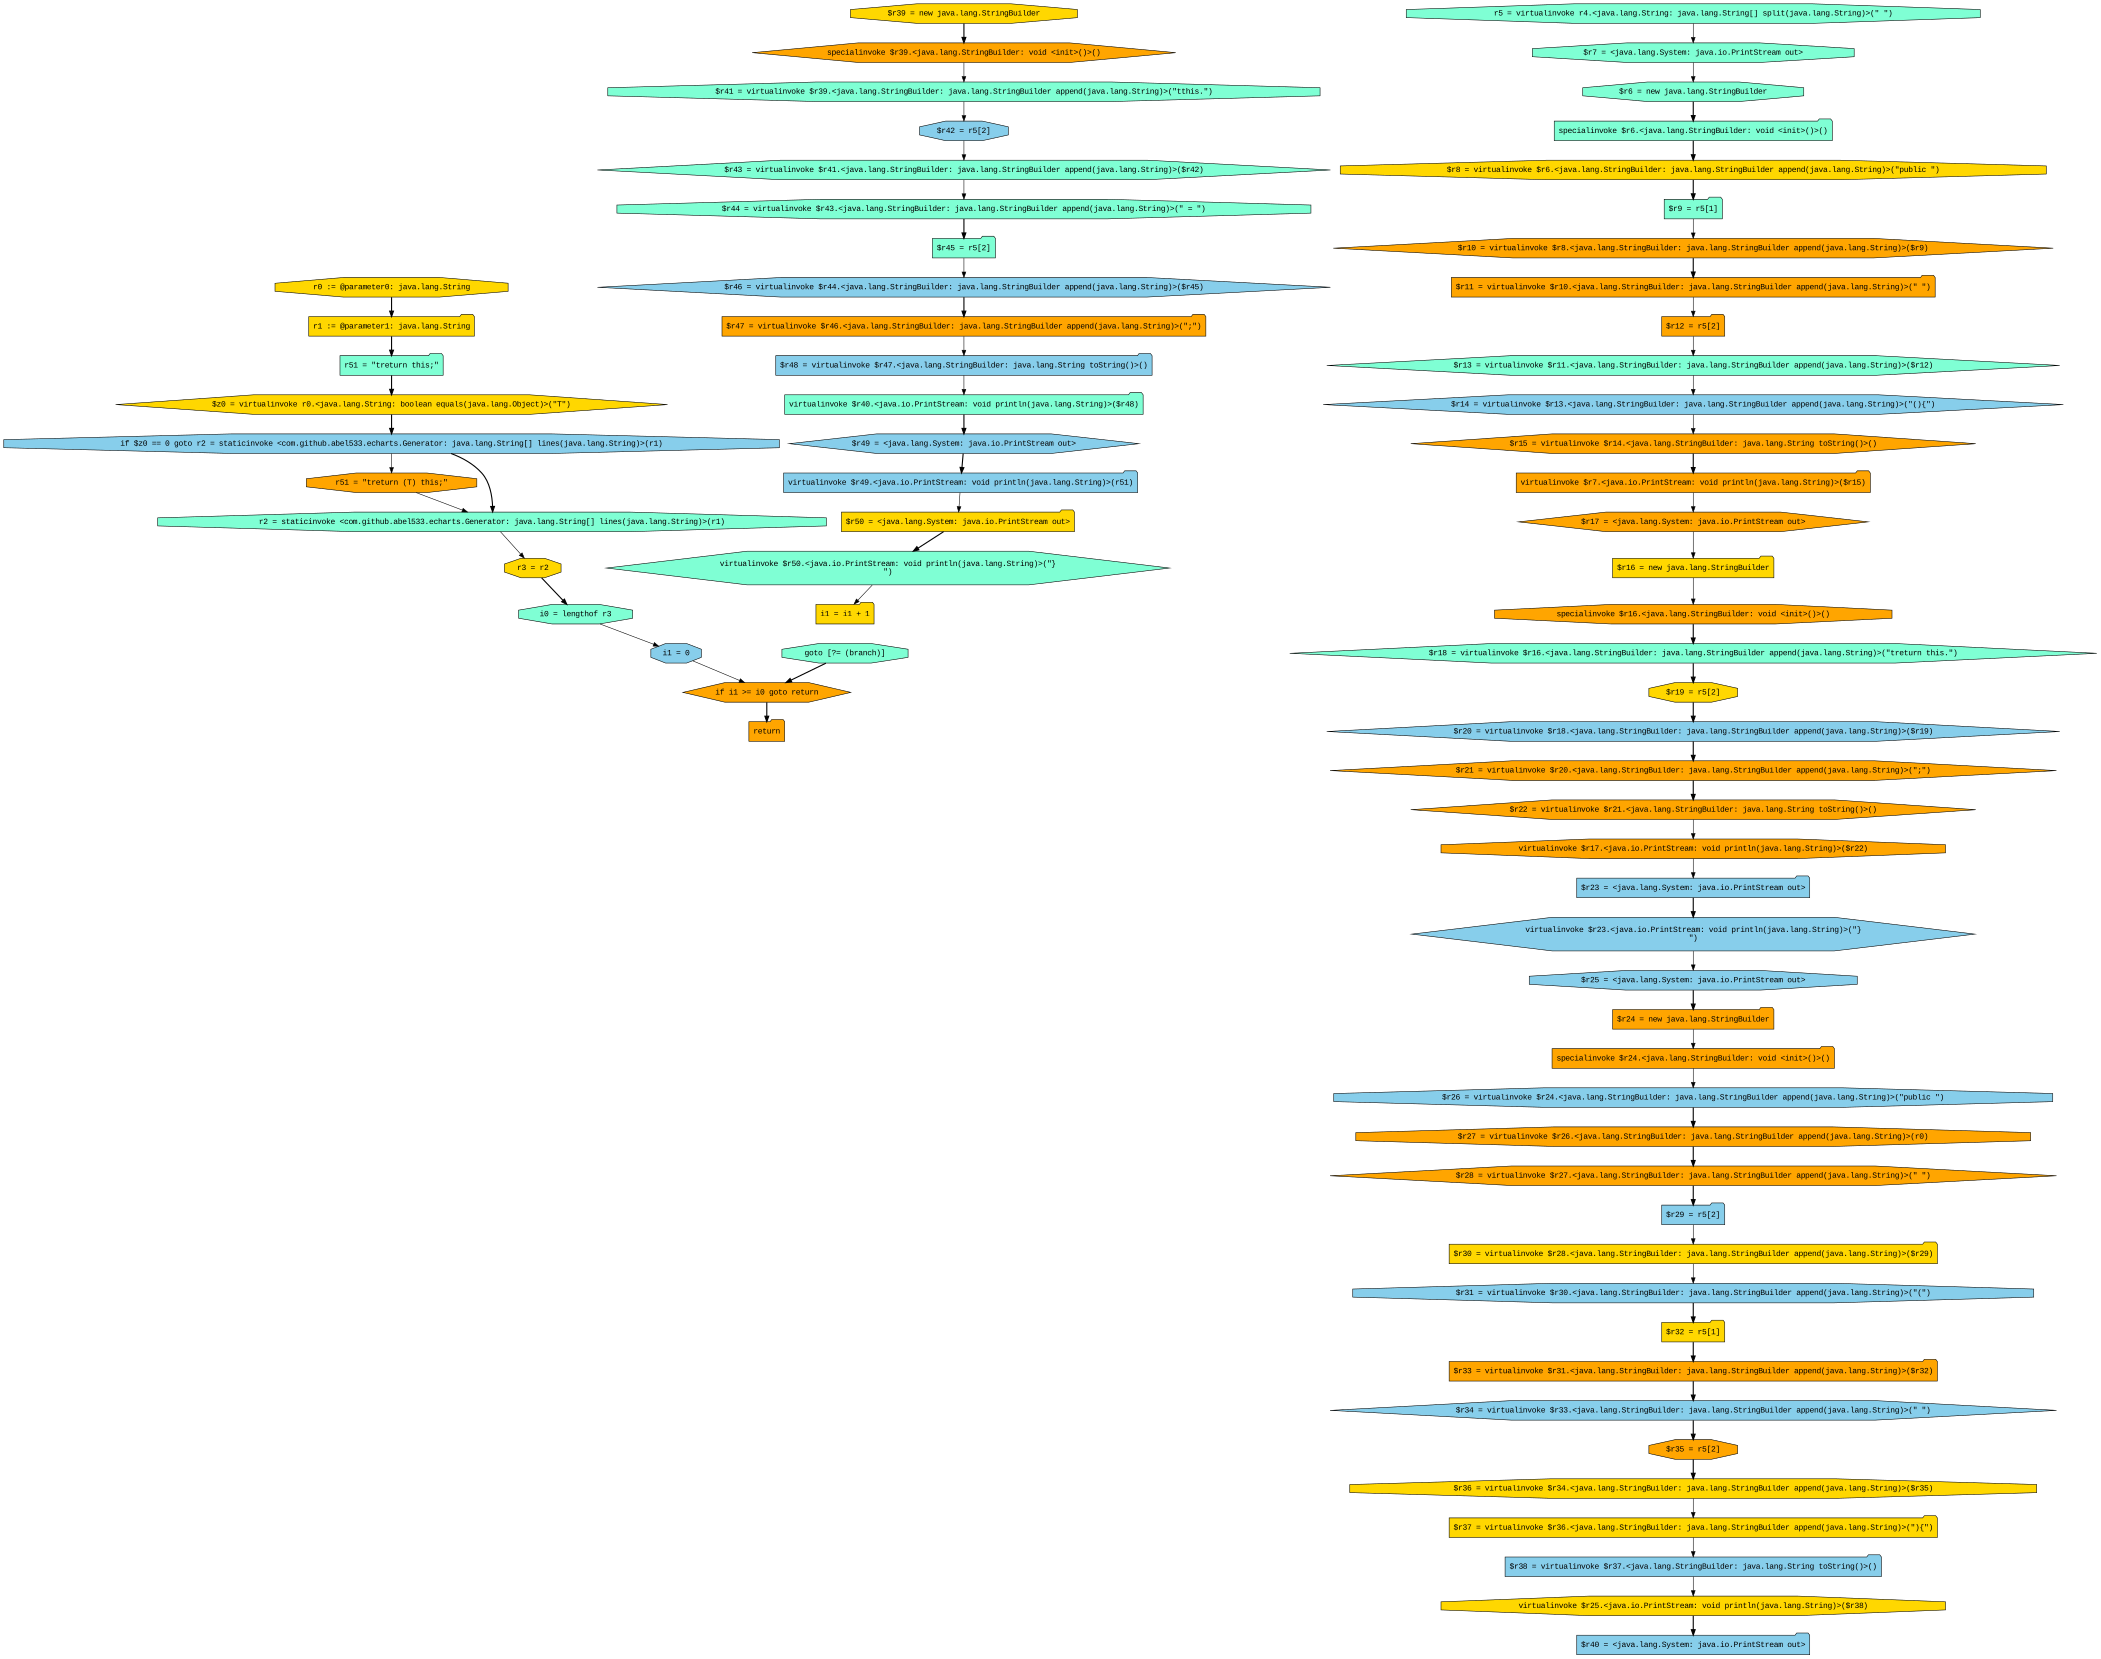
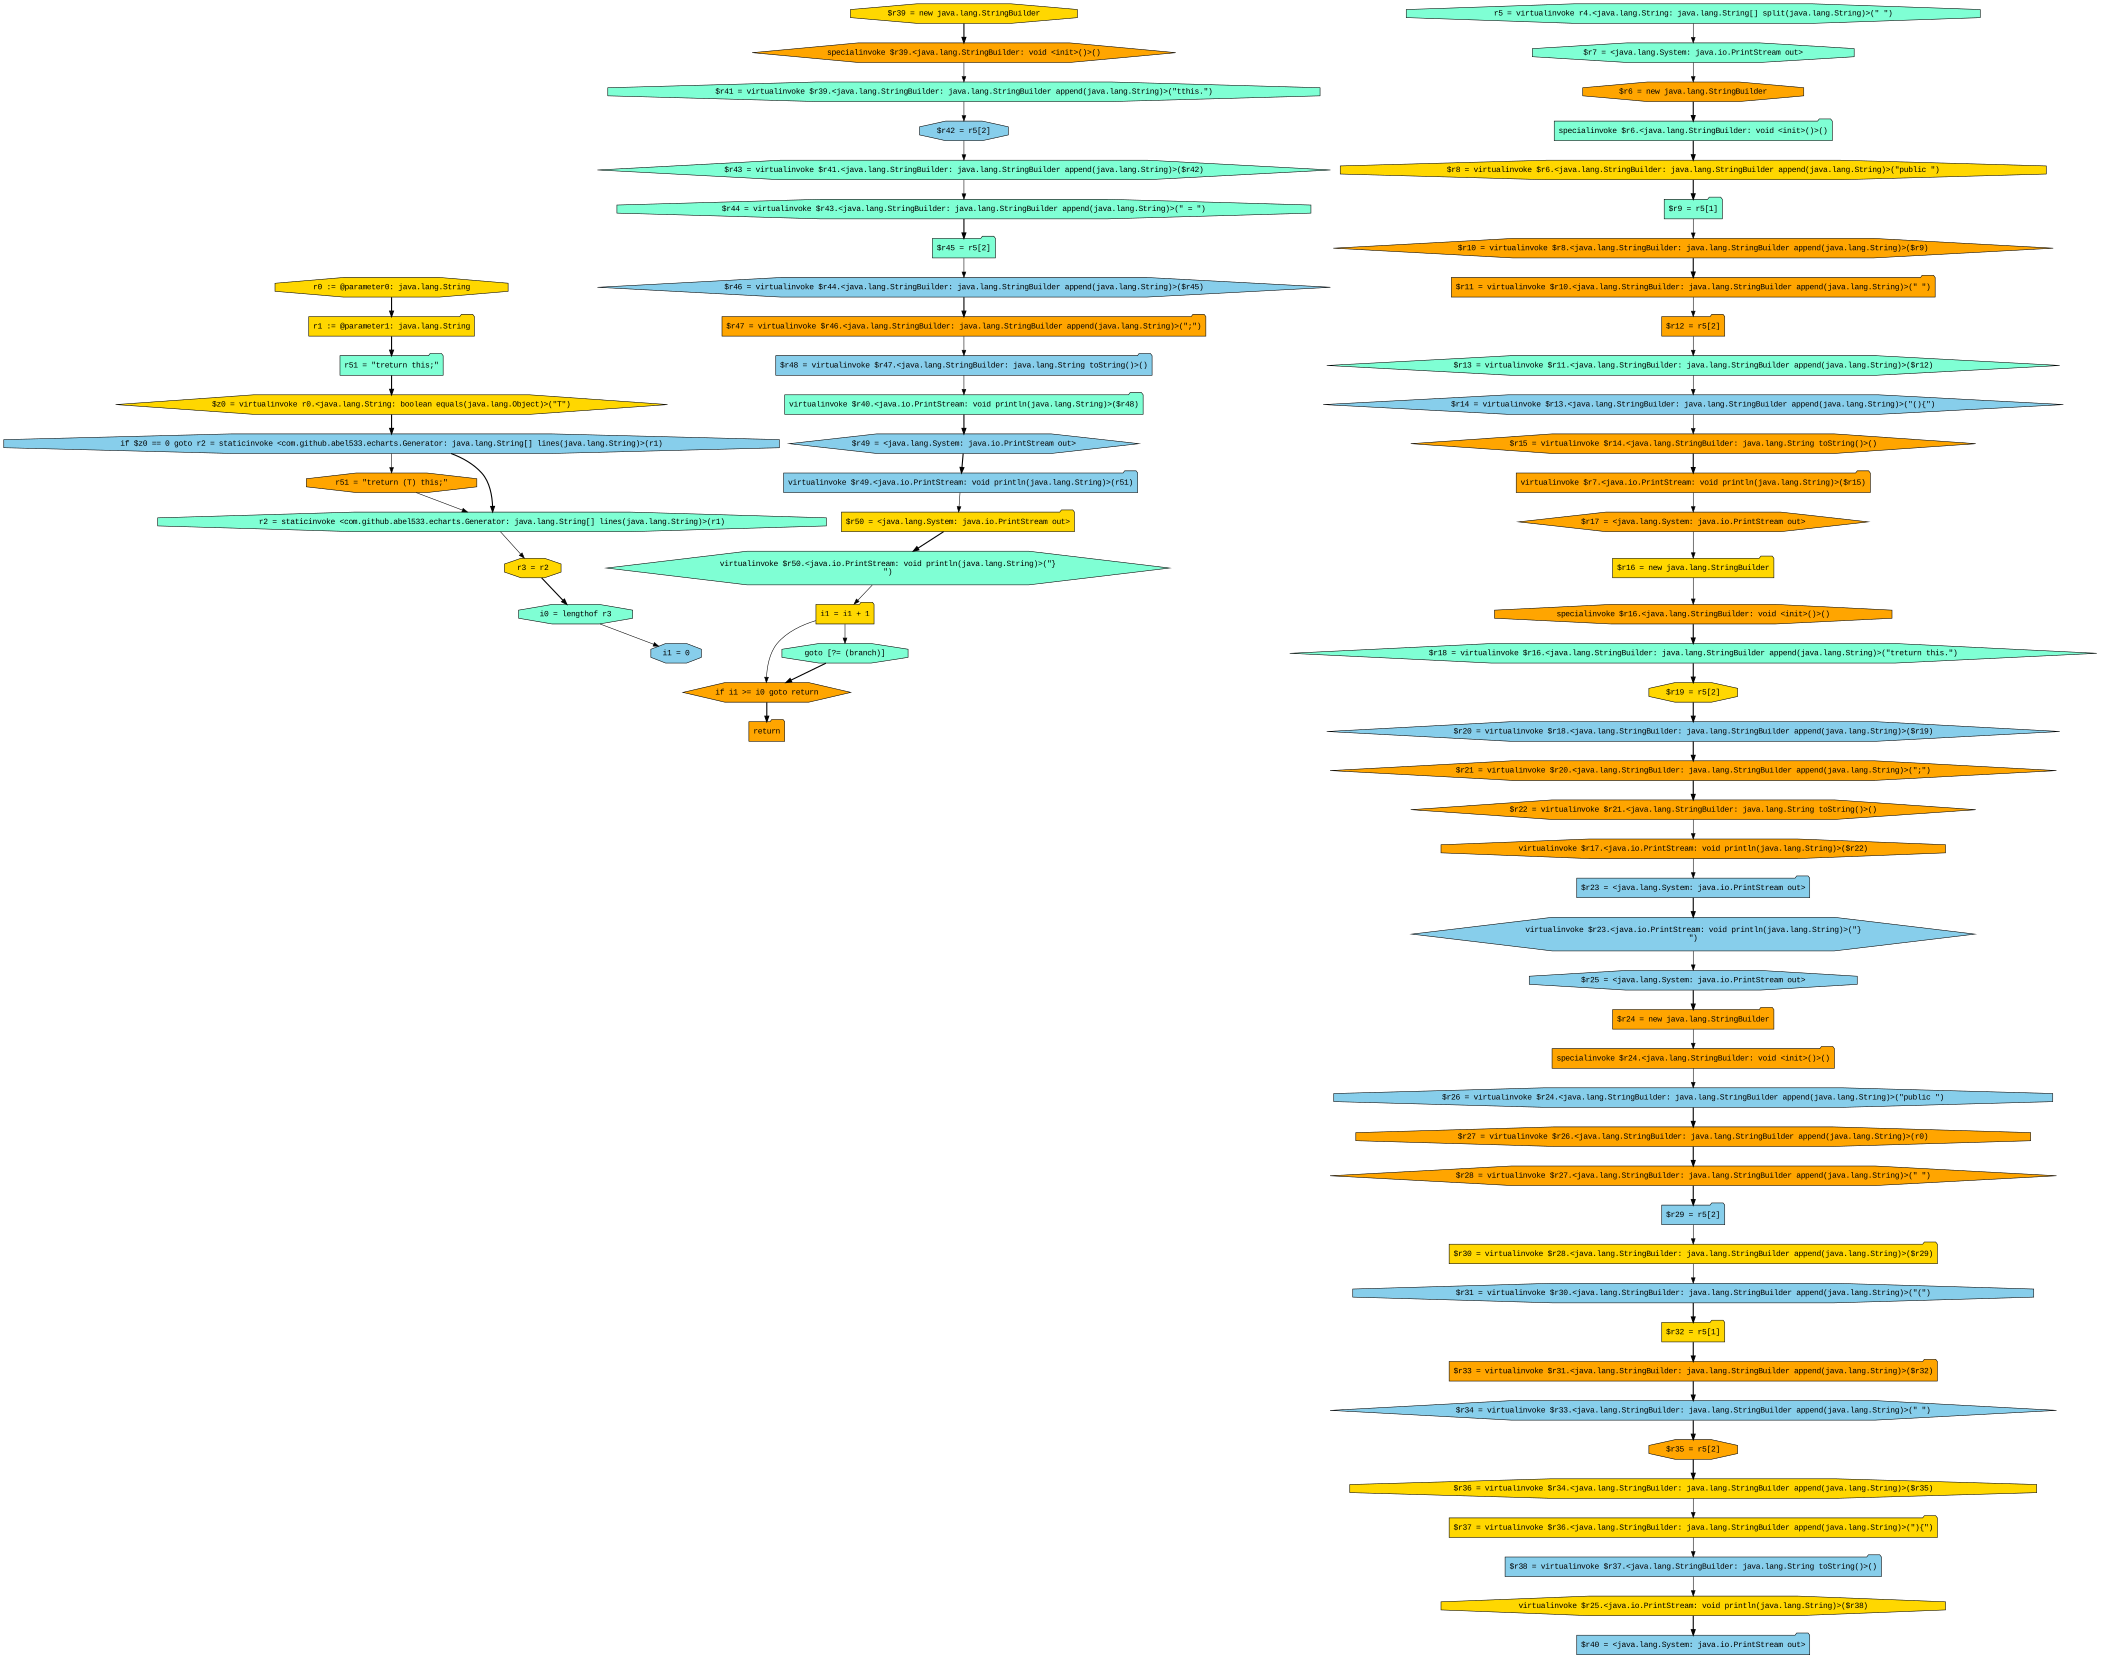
(1693, 92) -> (1693, 92)
none -> (845, 631)
(716, 671) -> (780, 640)
